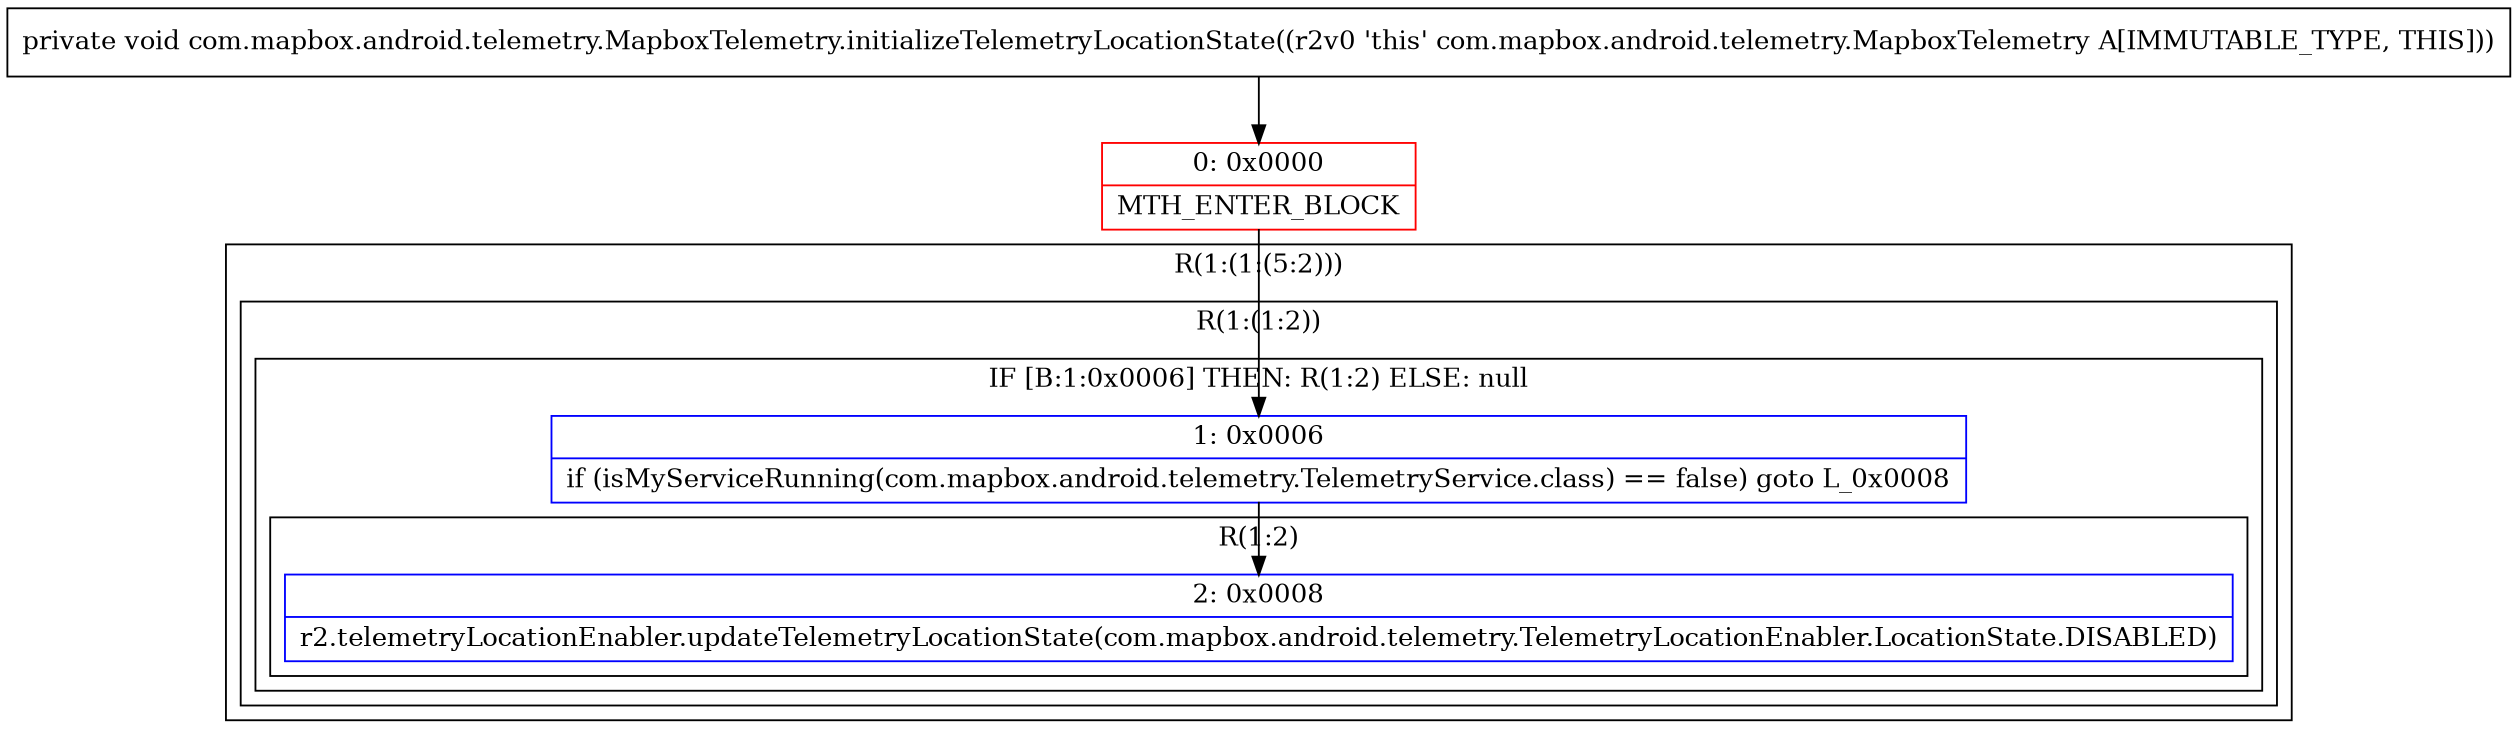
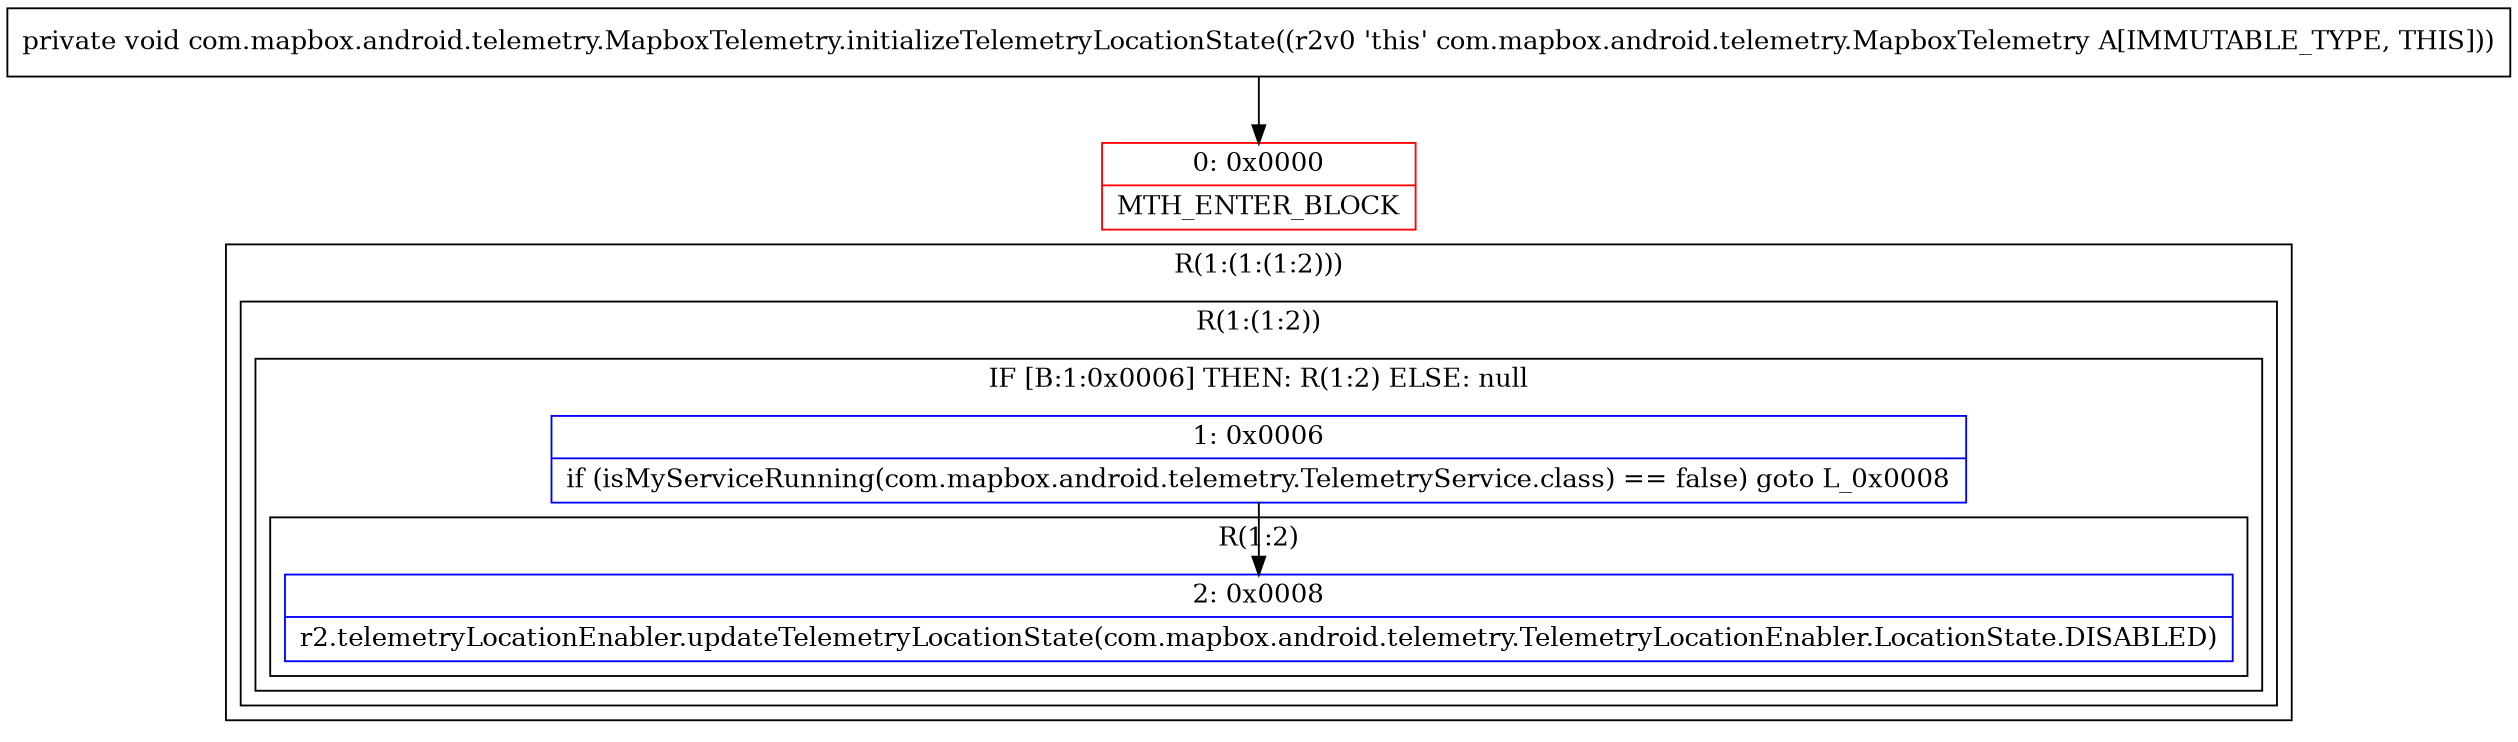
(1259, 266) -> (1259, 266)
(1259, 313) -> none
